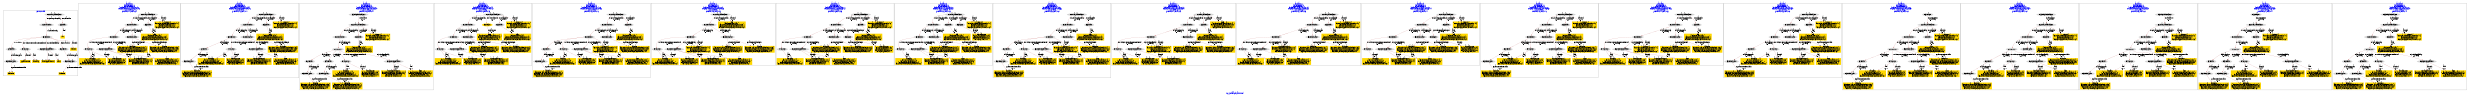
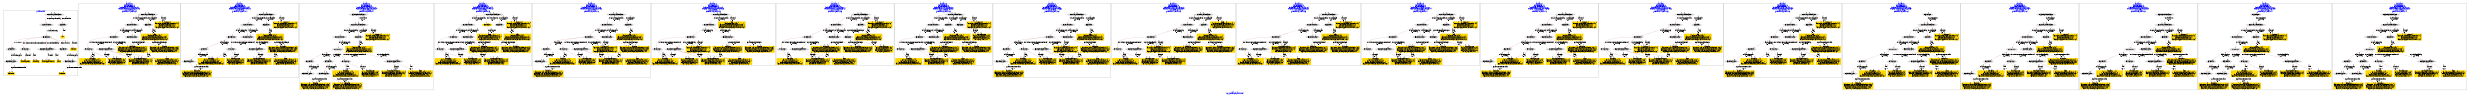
(41, 12) -> (41, 12)
(25, 61) -> (25, 61)
